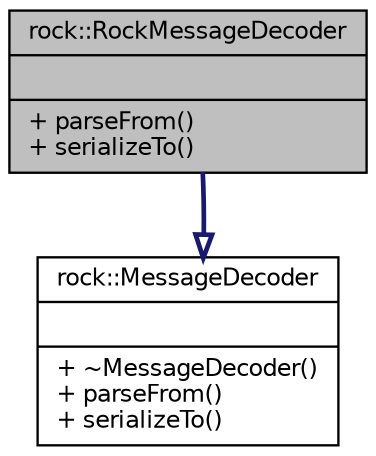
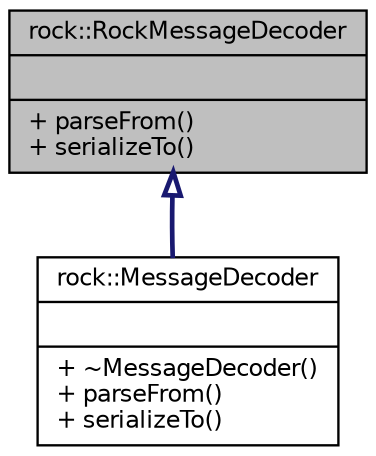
(204, 203) -> (172, 227)
